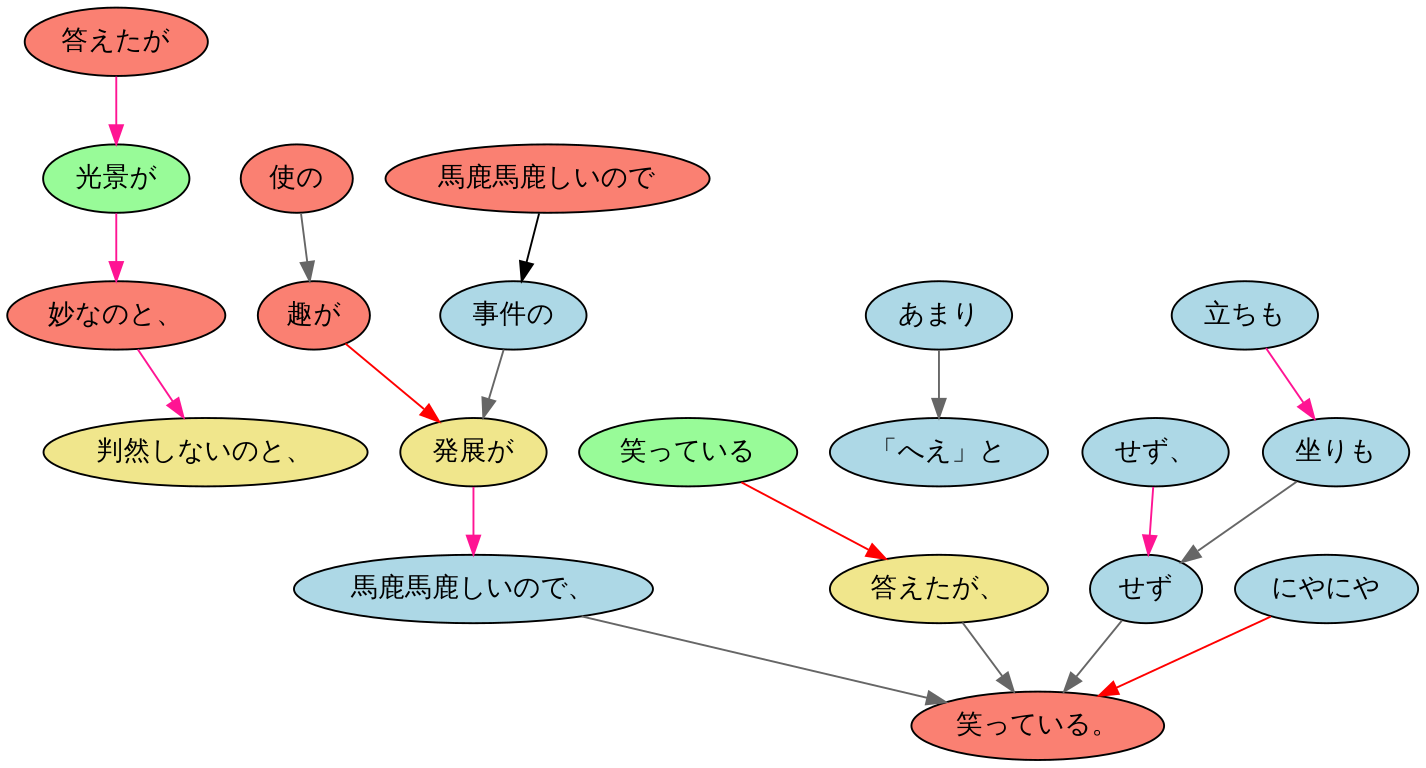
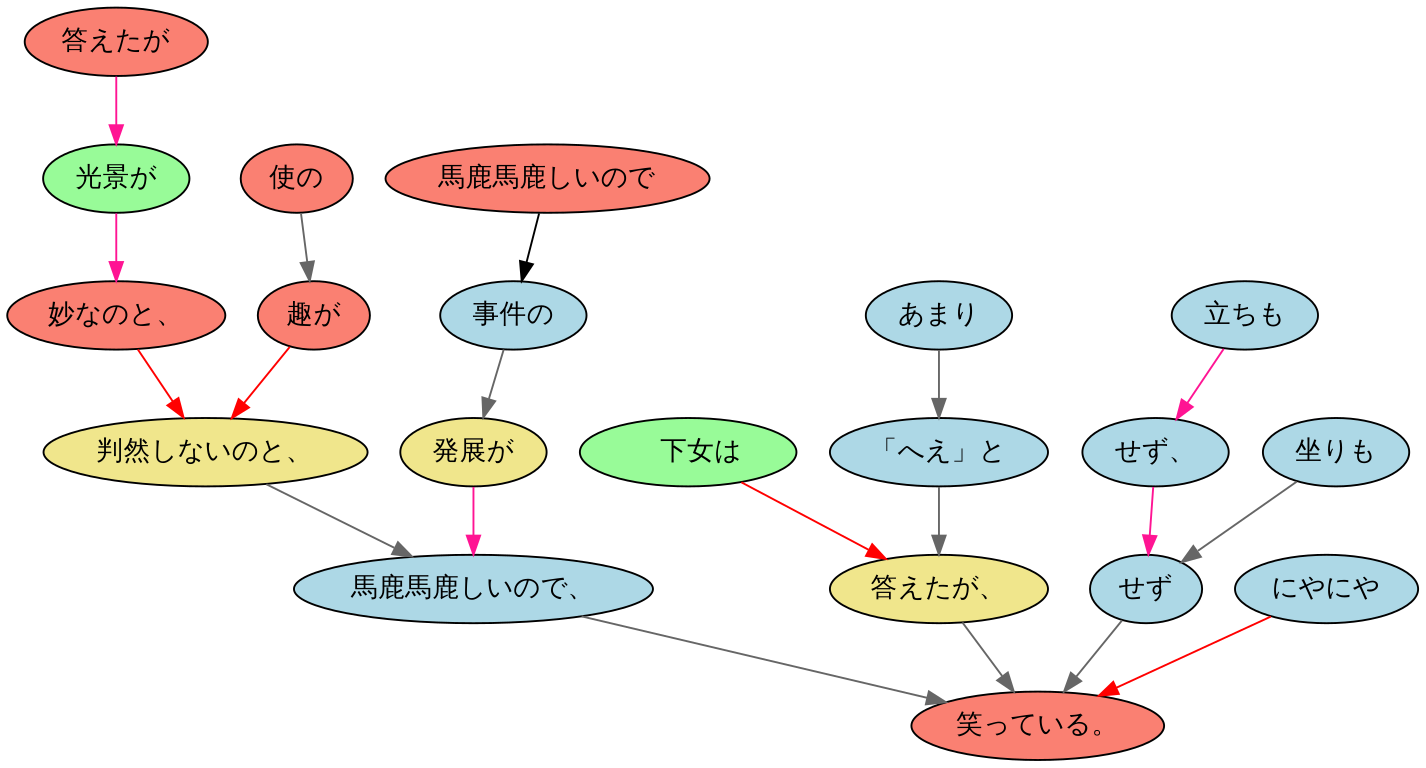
(1285, 375) -> (1205, 376)
(155, 376) -> (155, 376)
(385, 376) -> (267, 375)
(688, 452) -> (688, 452)
none -> (939, 511)
none -> (330, 516)
